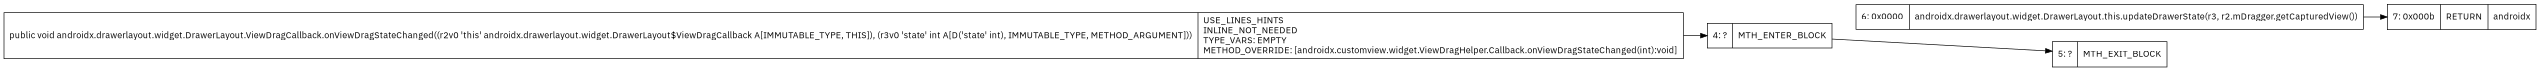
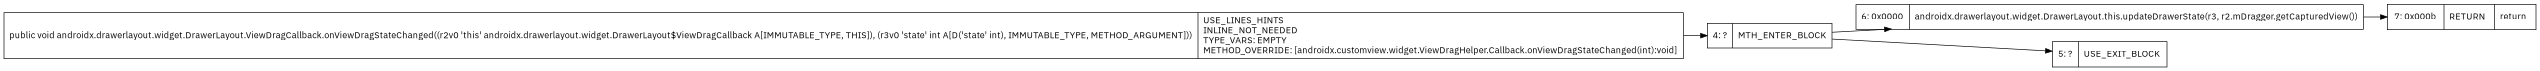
(2512, 17) -> (2513, 17)
none -> (1858, 31)
(2122, 54) -> (2122, 54)
